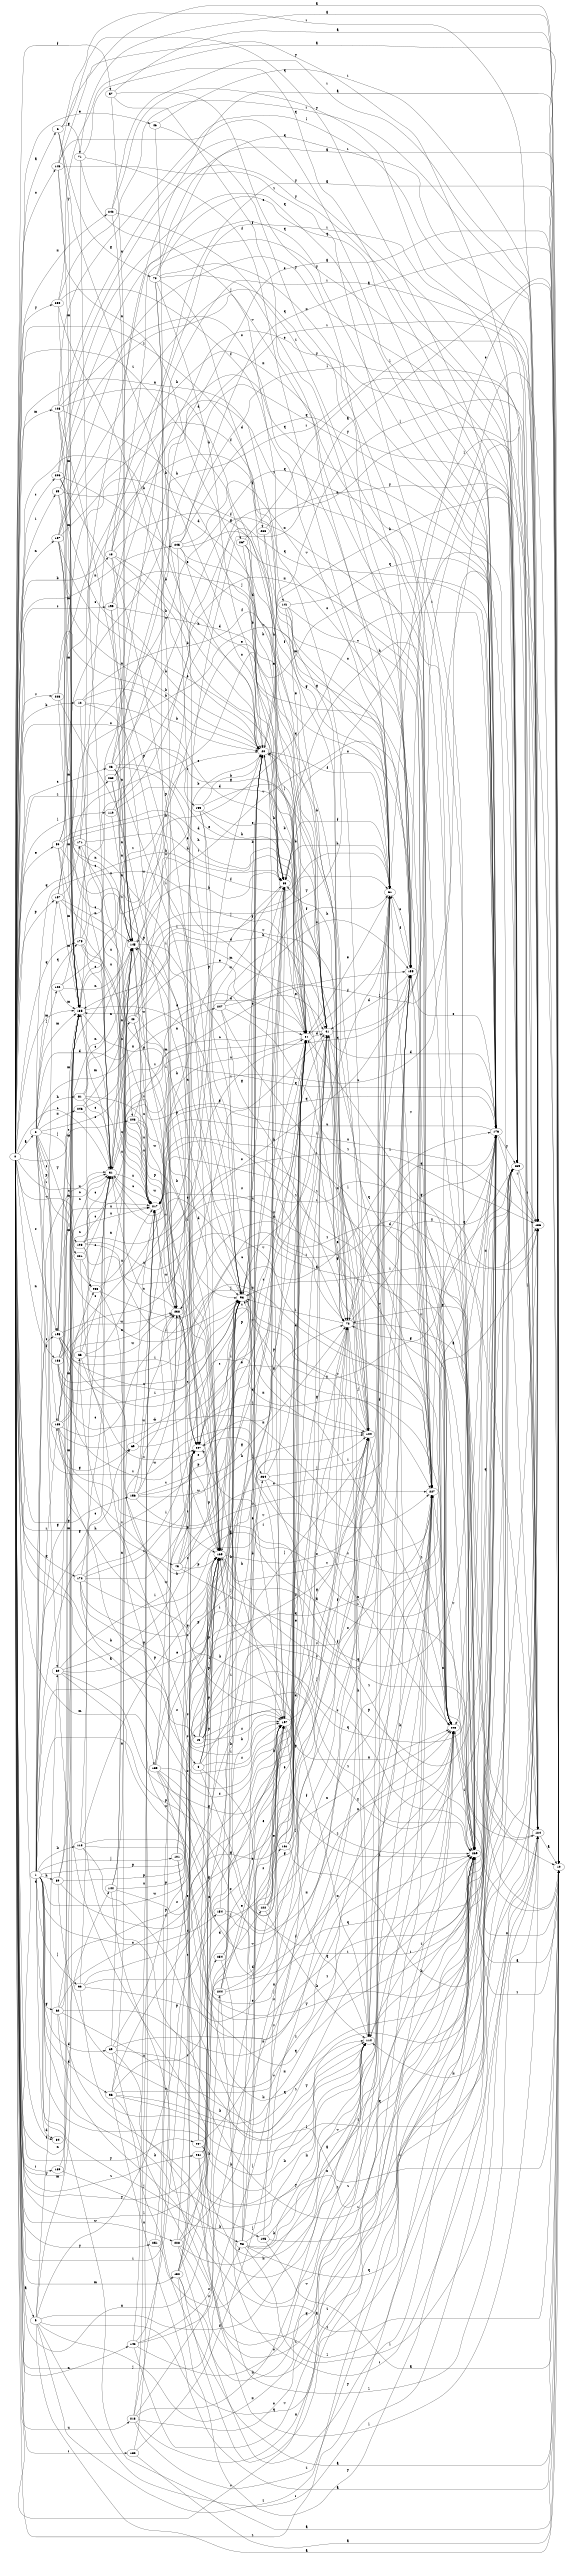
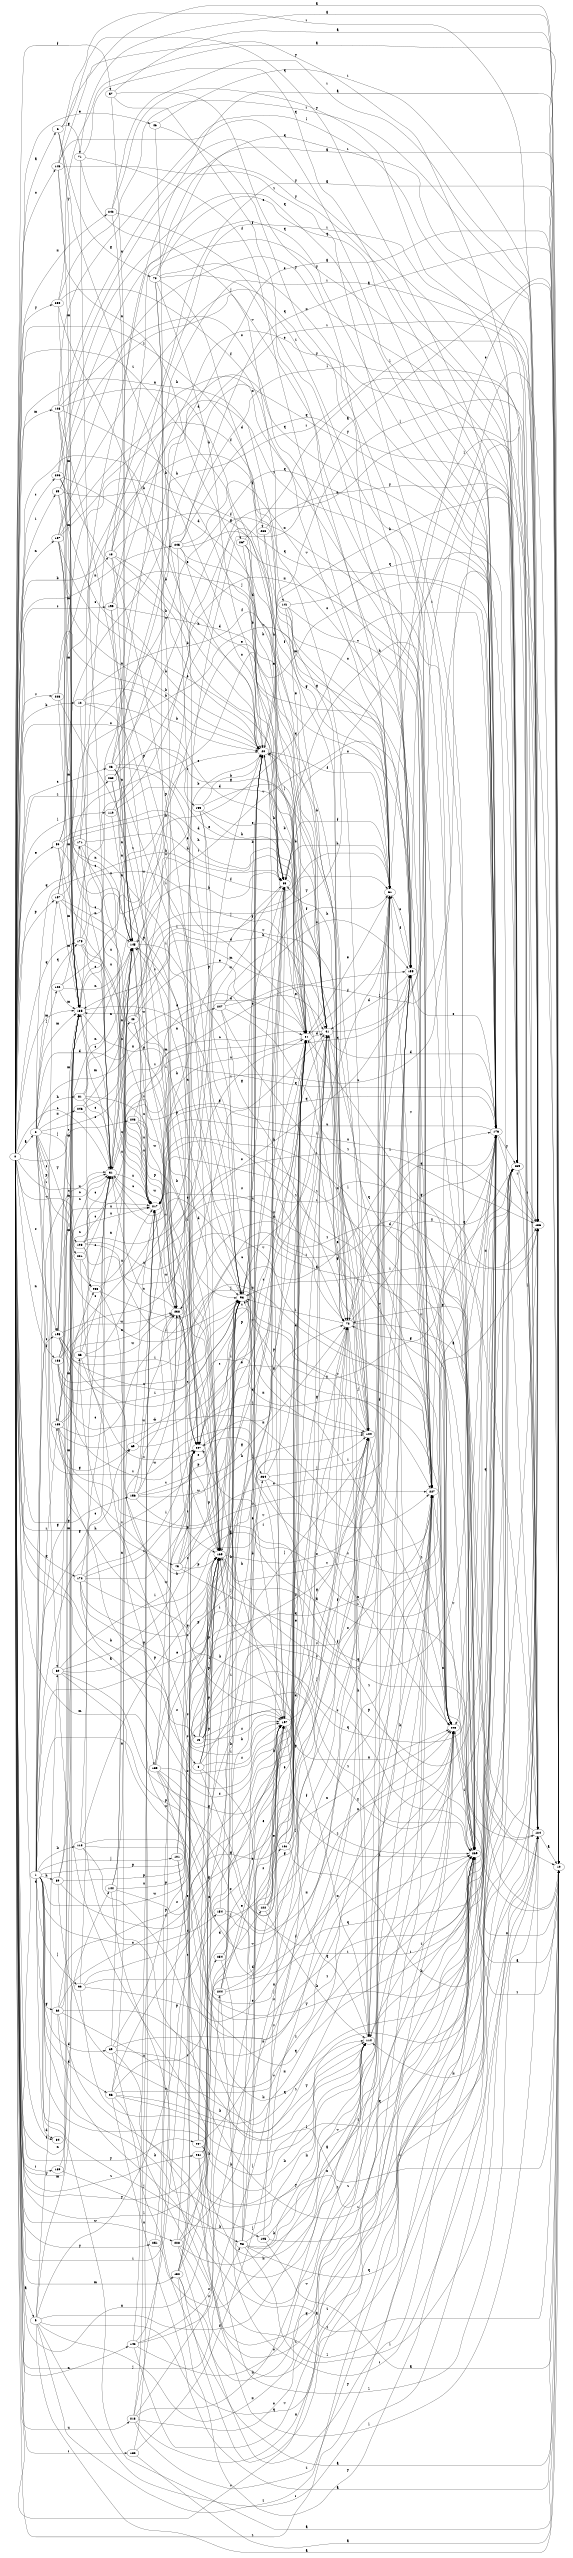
(403, 581) -> (382, 615)
(122, 942) -> (164, 1088)
